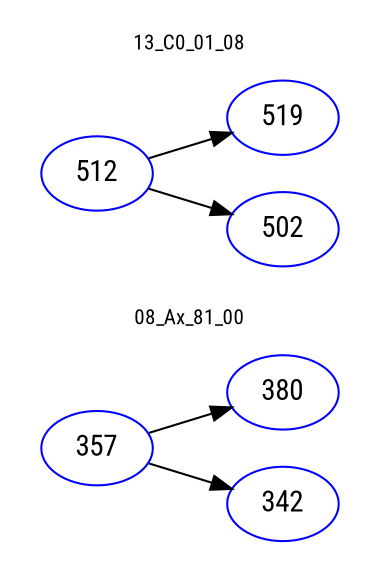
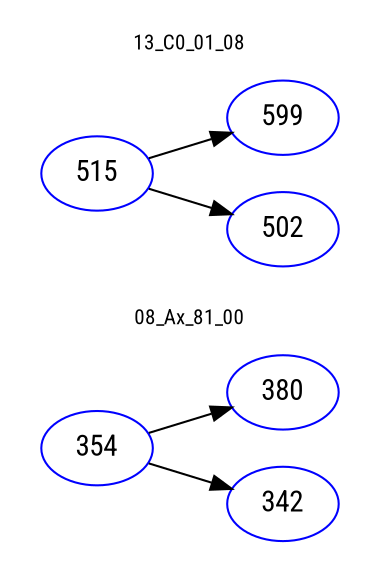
(283, 118) -> (283, 118)
(97, 173) -> (97, 173)
(97, 448) -> (97, 448)
